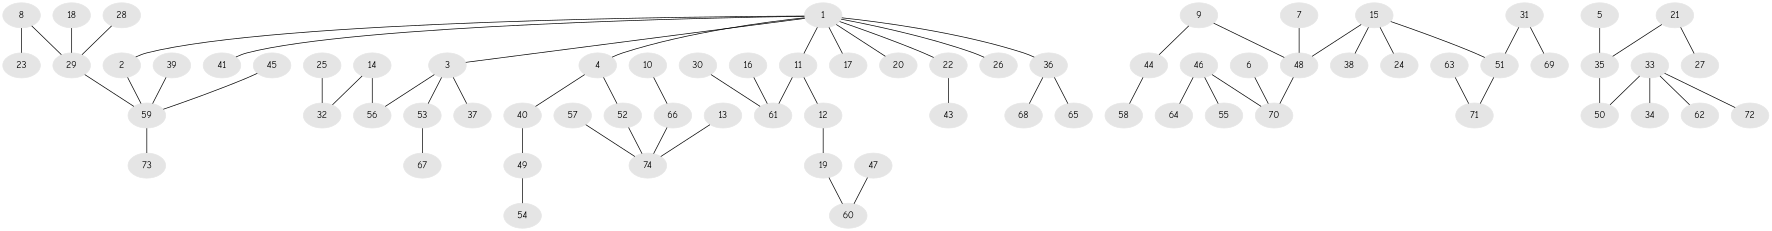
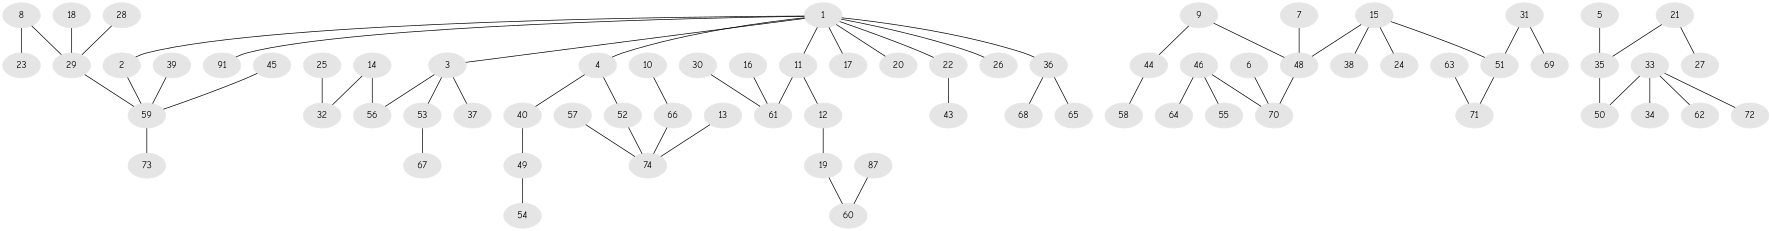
(222, 65) -> (222, 65)
(873, 166) -> (873, 166)
